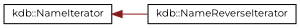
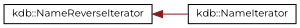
(135, 14) -> (175, 14)
